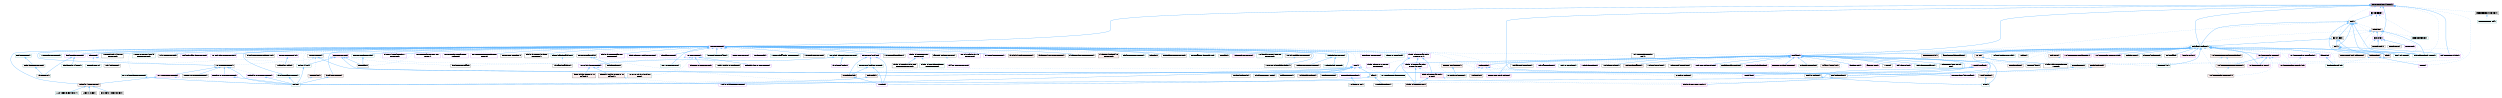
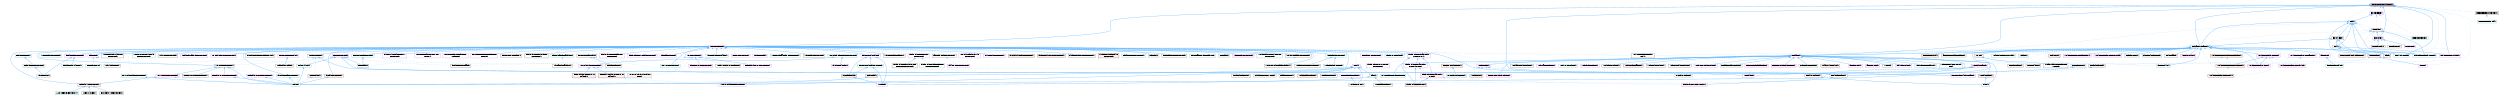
none -> (2433, 25)
(1439, 55) -> (1439, 55)
none -> (1362, 76)
